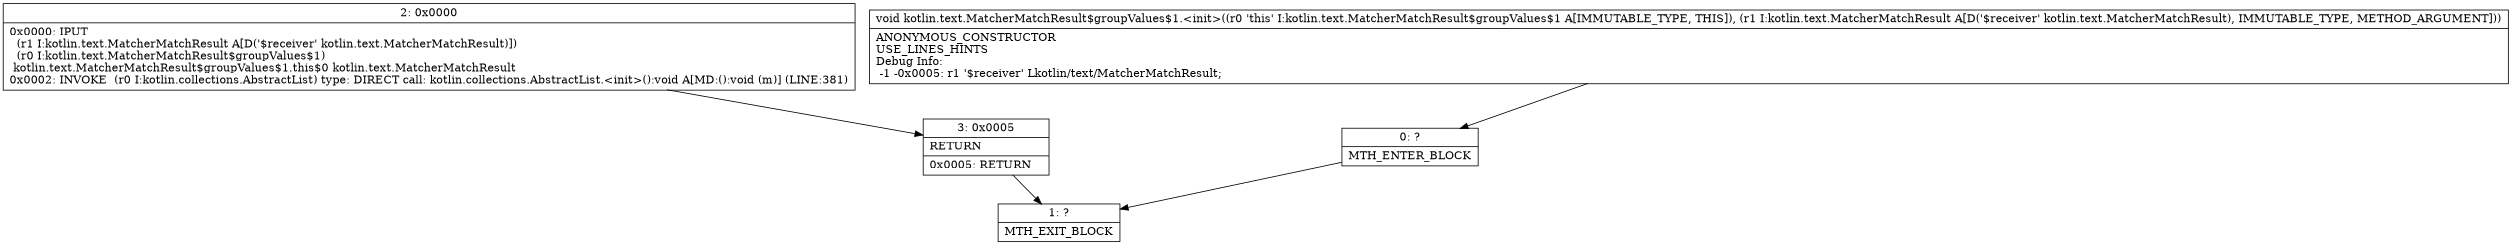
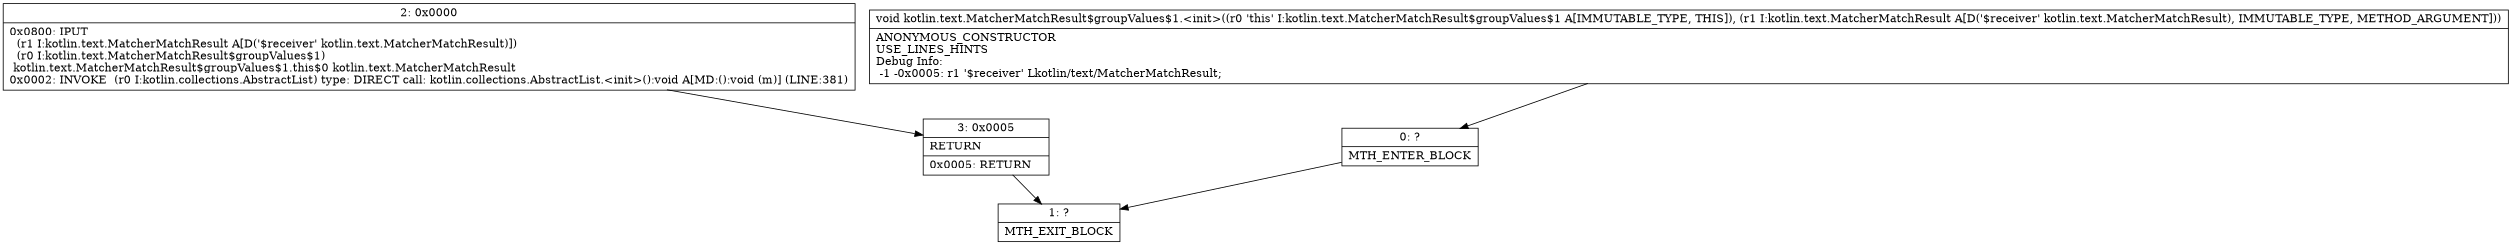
(52, 32) -> (52, 32)
